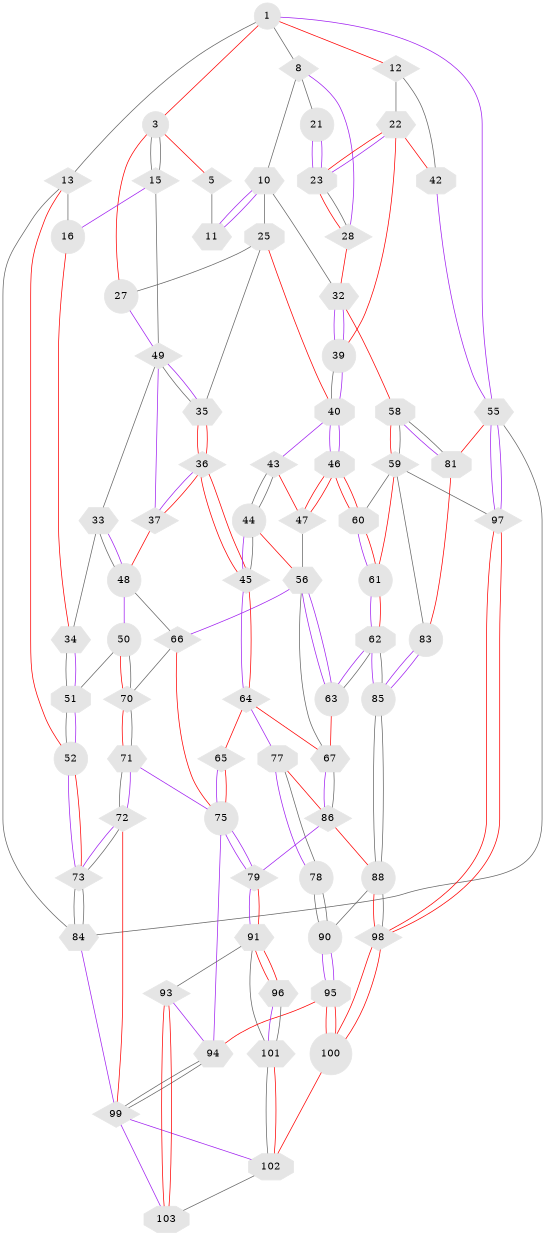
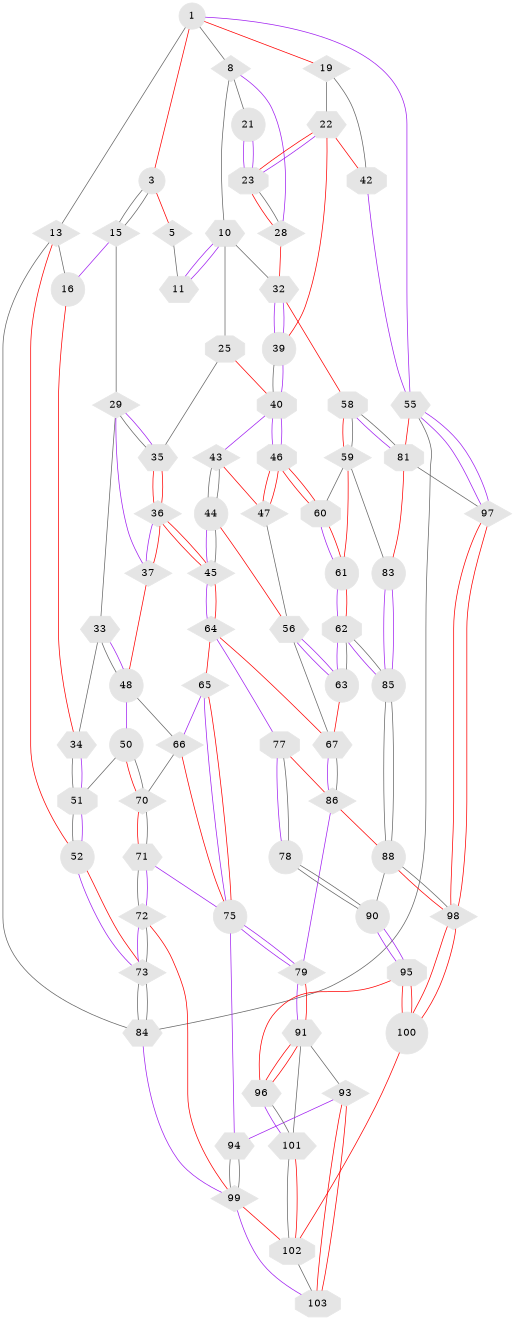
(396, 69) -> (327, 69)
(121, 296) -> none
(159, 356) -> (116, 405)
(445, 492) -> (448, 487)
(236, 616) -> (192, 715)
(264, 1022) -> (280, 1008)
(191, 1140) -> (262, 1223)
